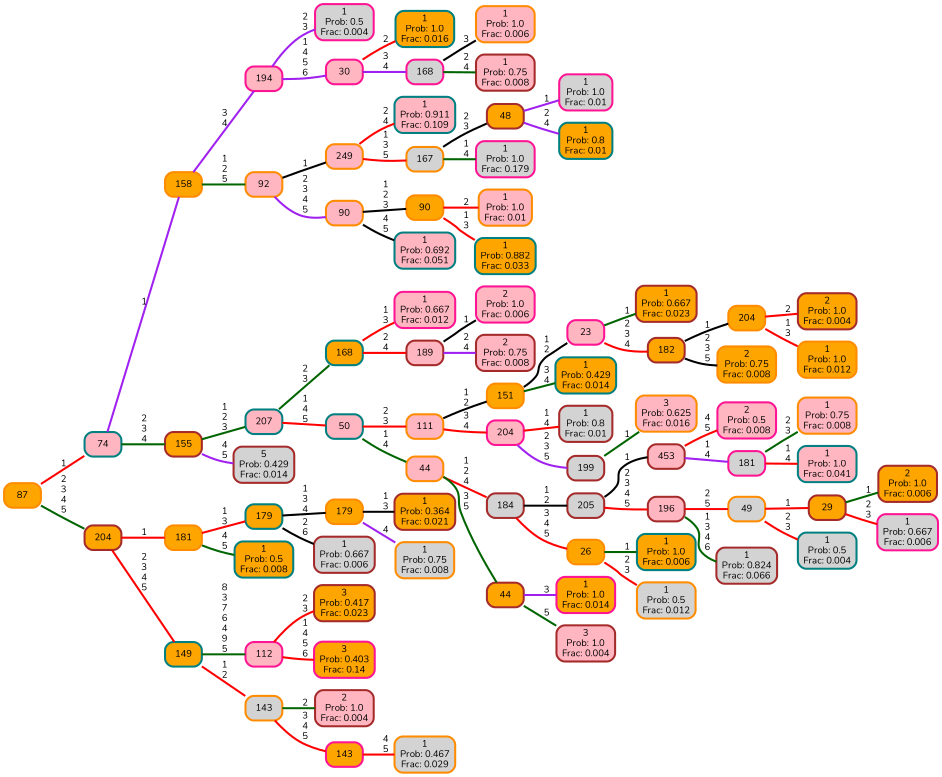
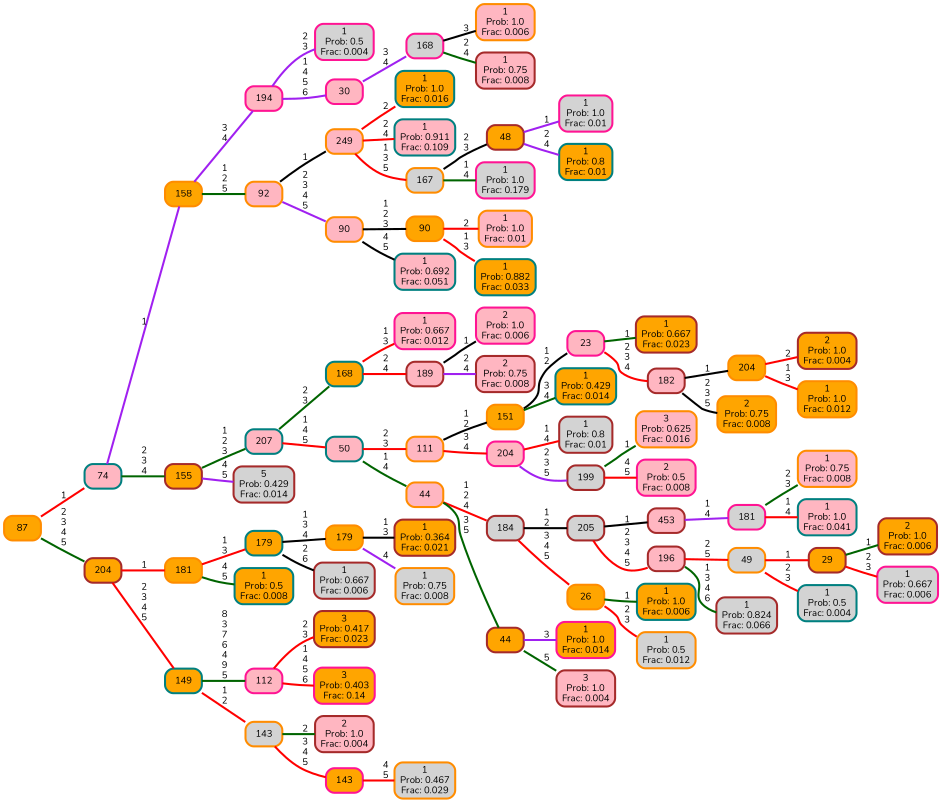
(379, 50) -> (378, 118)
(666, 350) -> (666, 381)
(701, 437) -> (620, 478)
